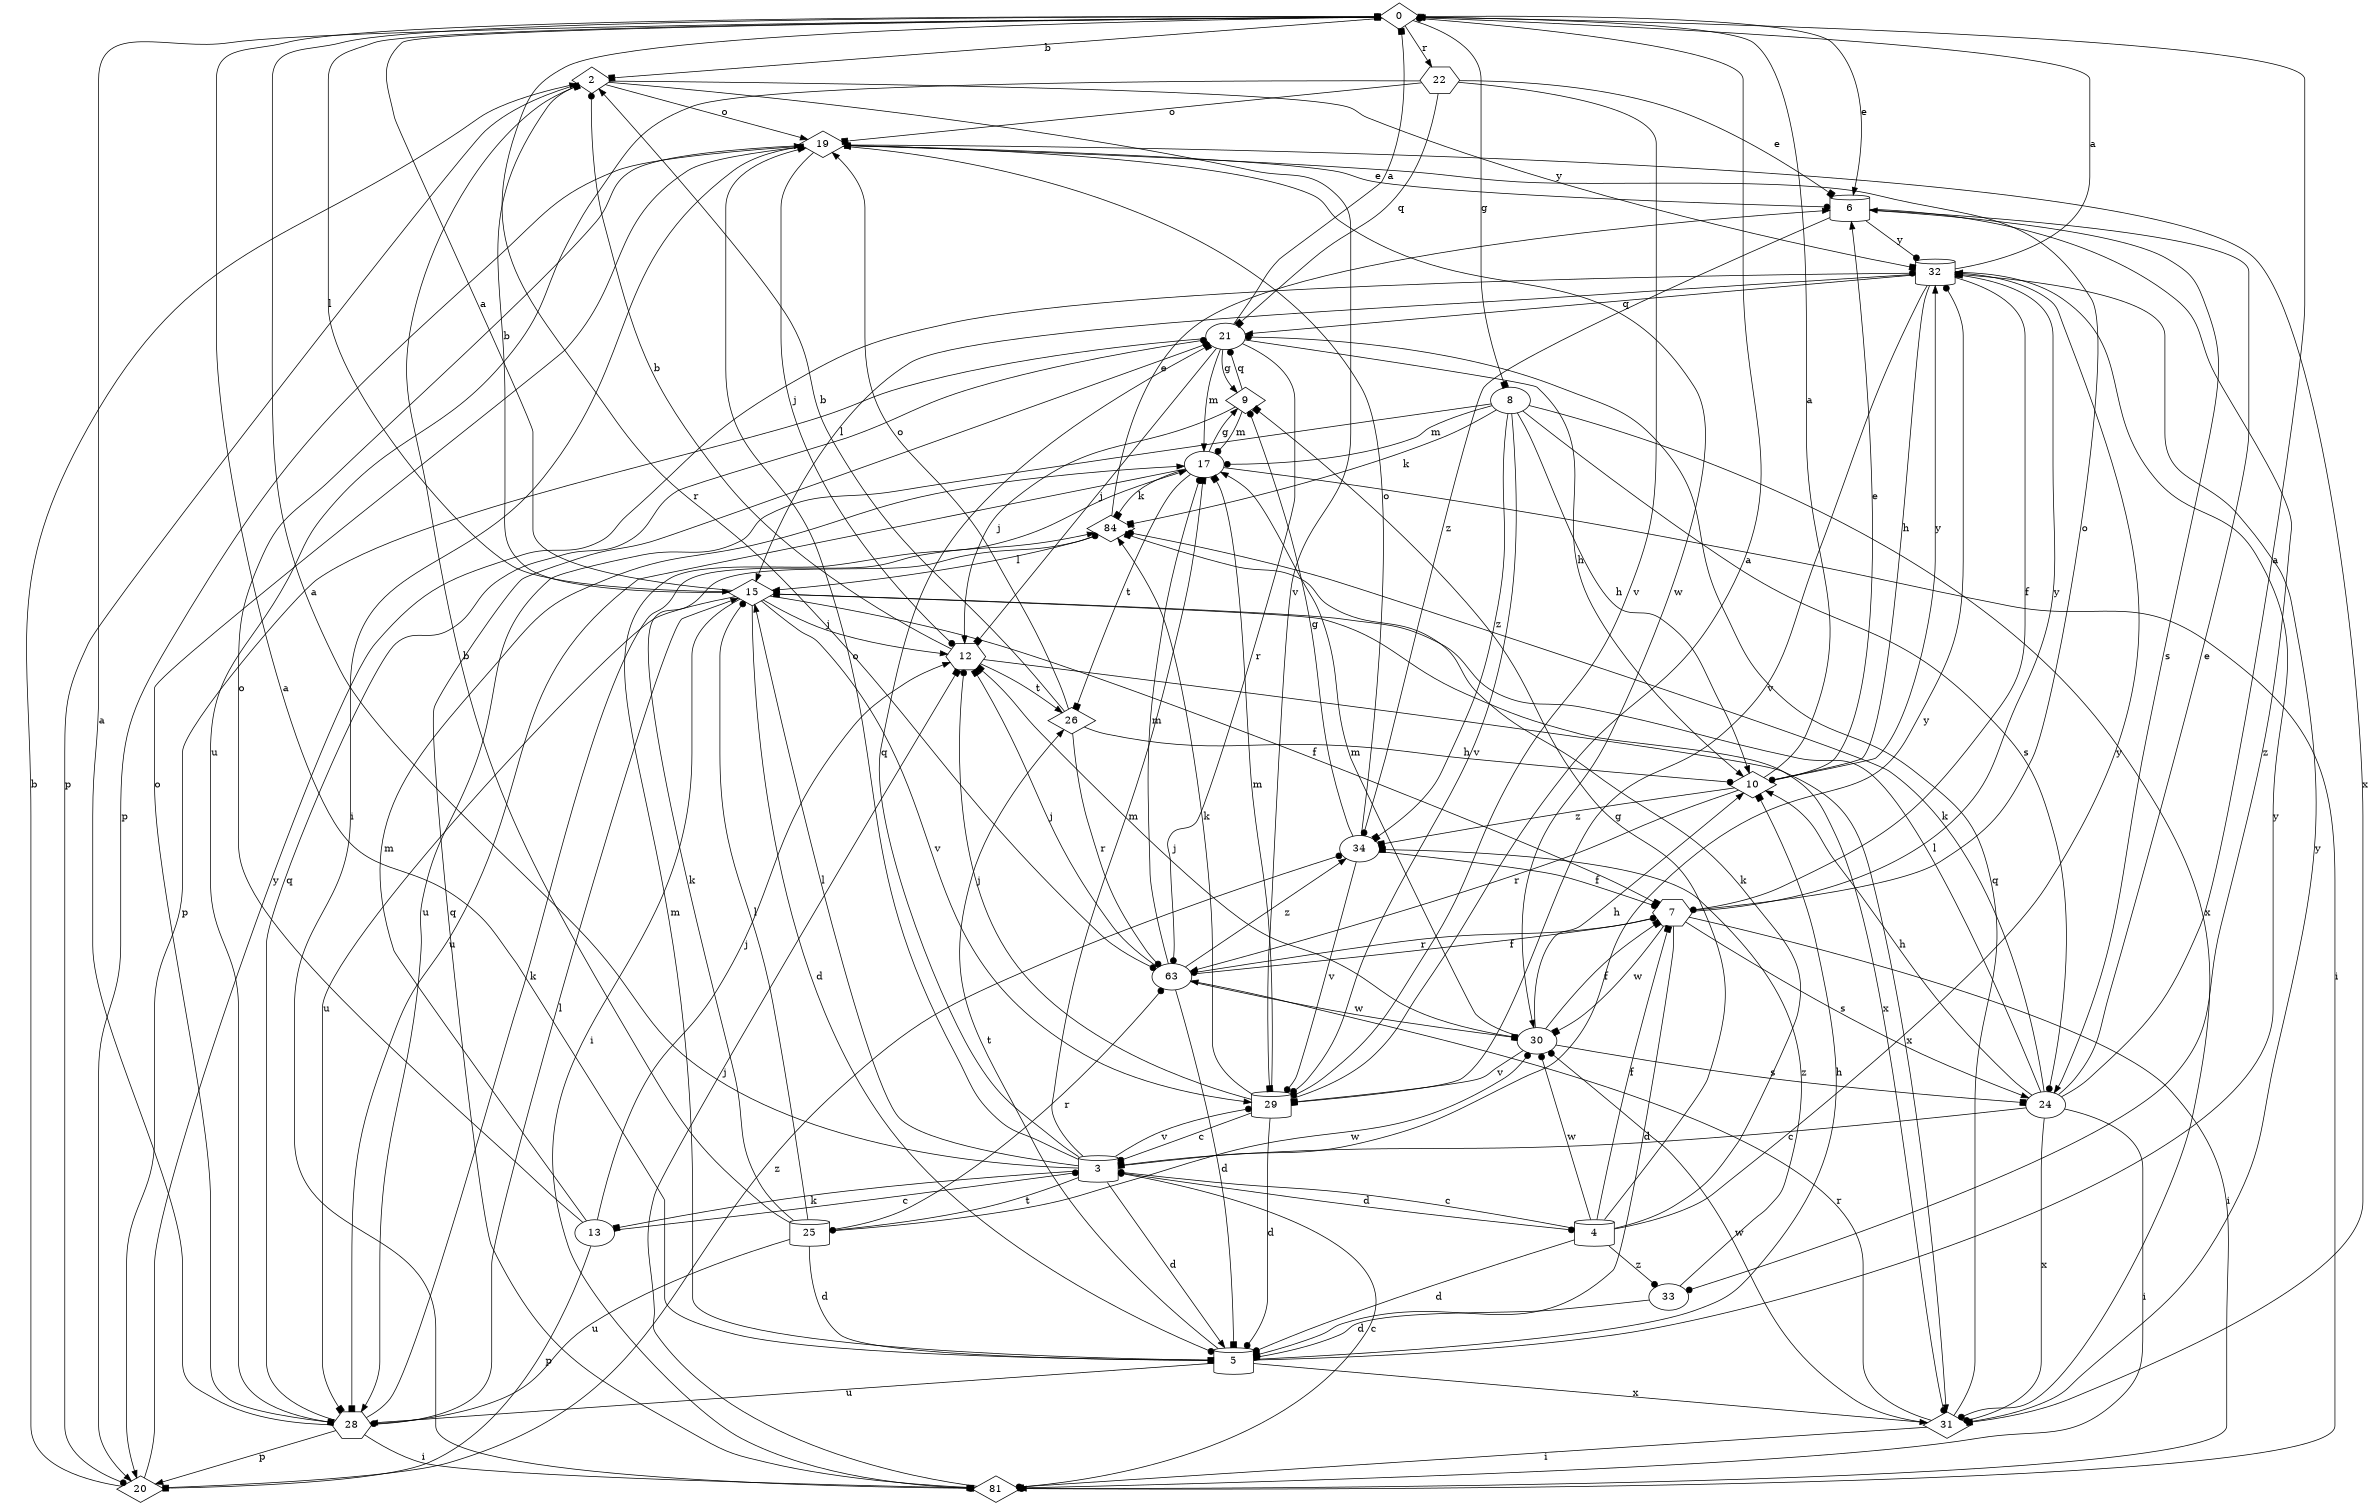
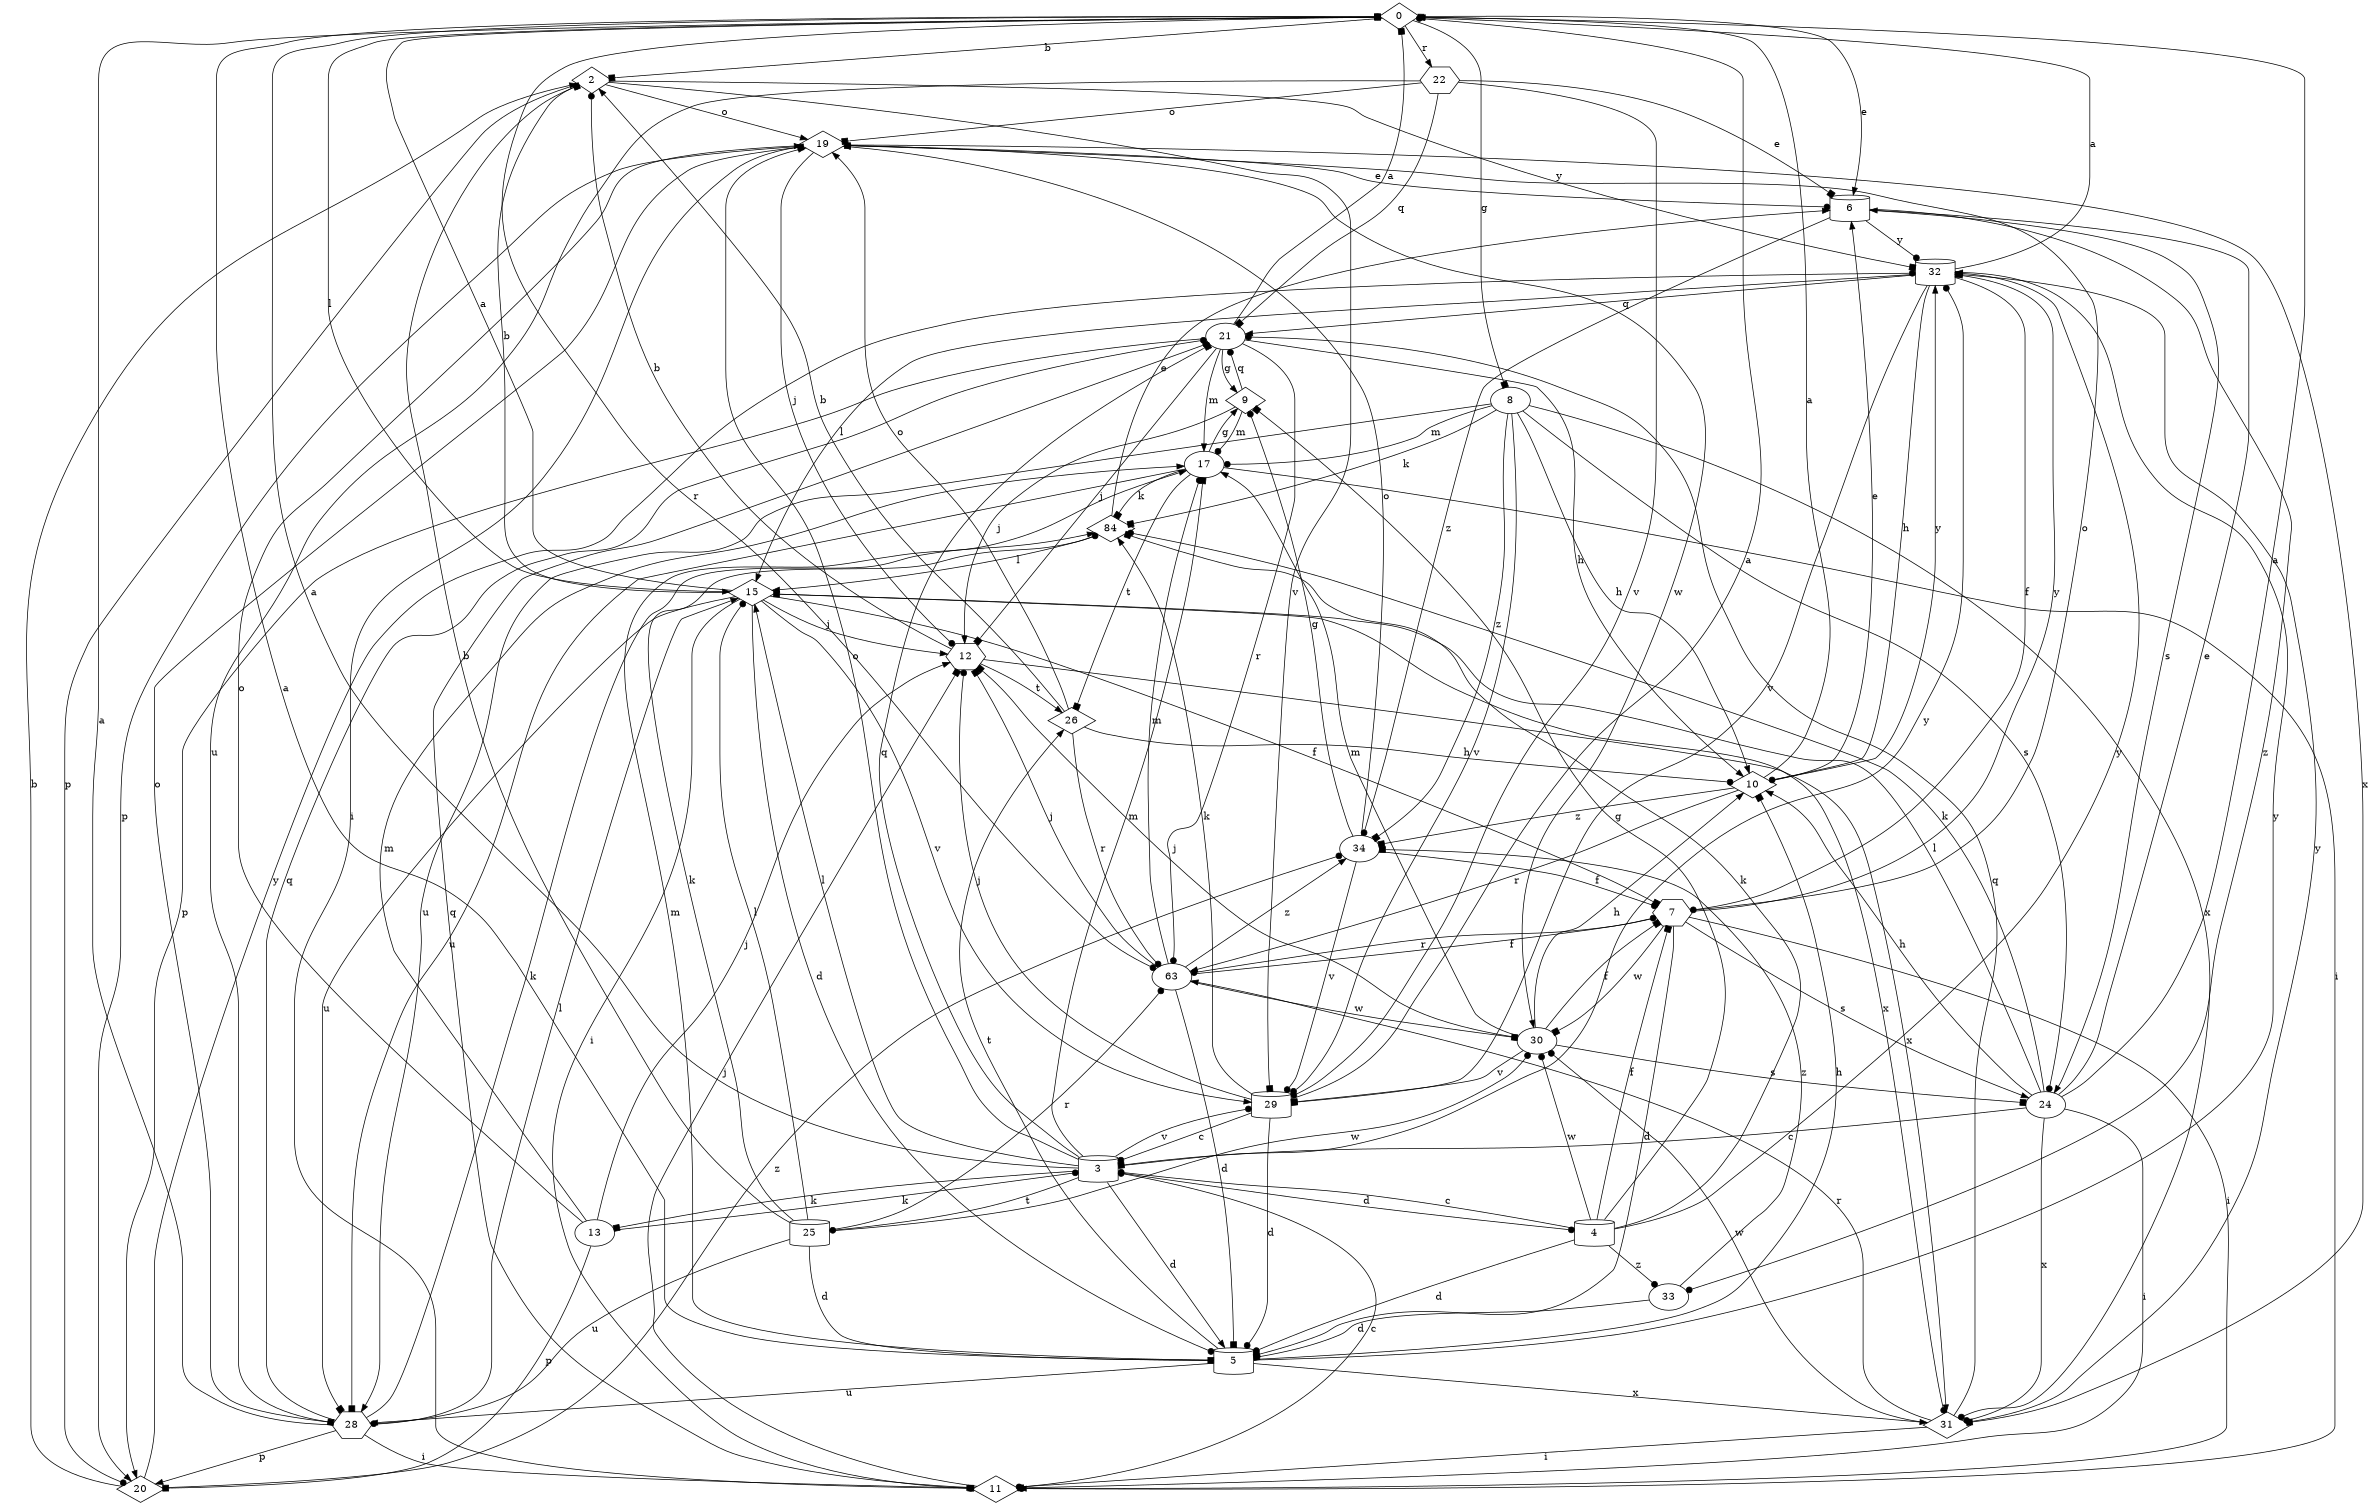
(1252, 786) -> none
(905, 1201) -> (905, 1201)
(996, 1489) -> (996, 1489)
